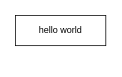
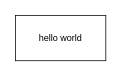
(60, 30) -> (60, 38)
